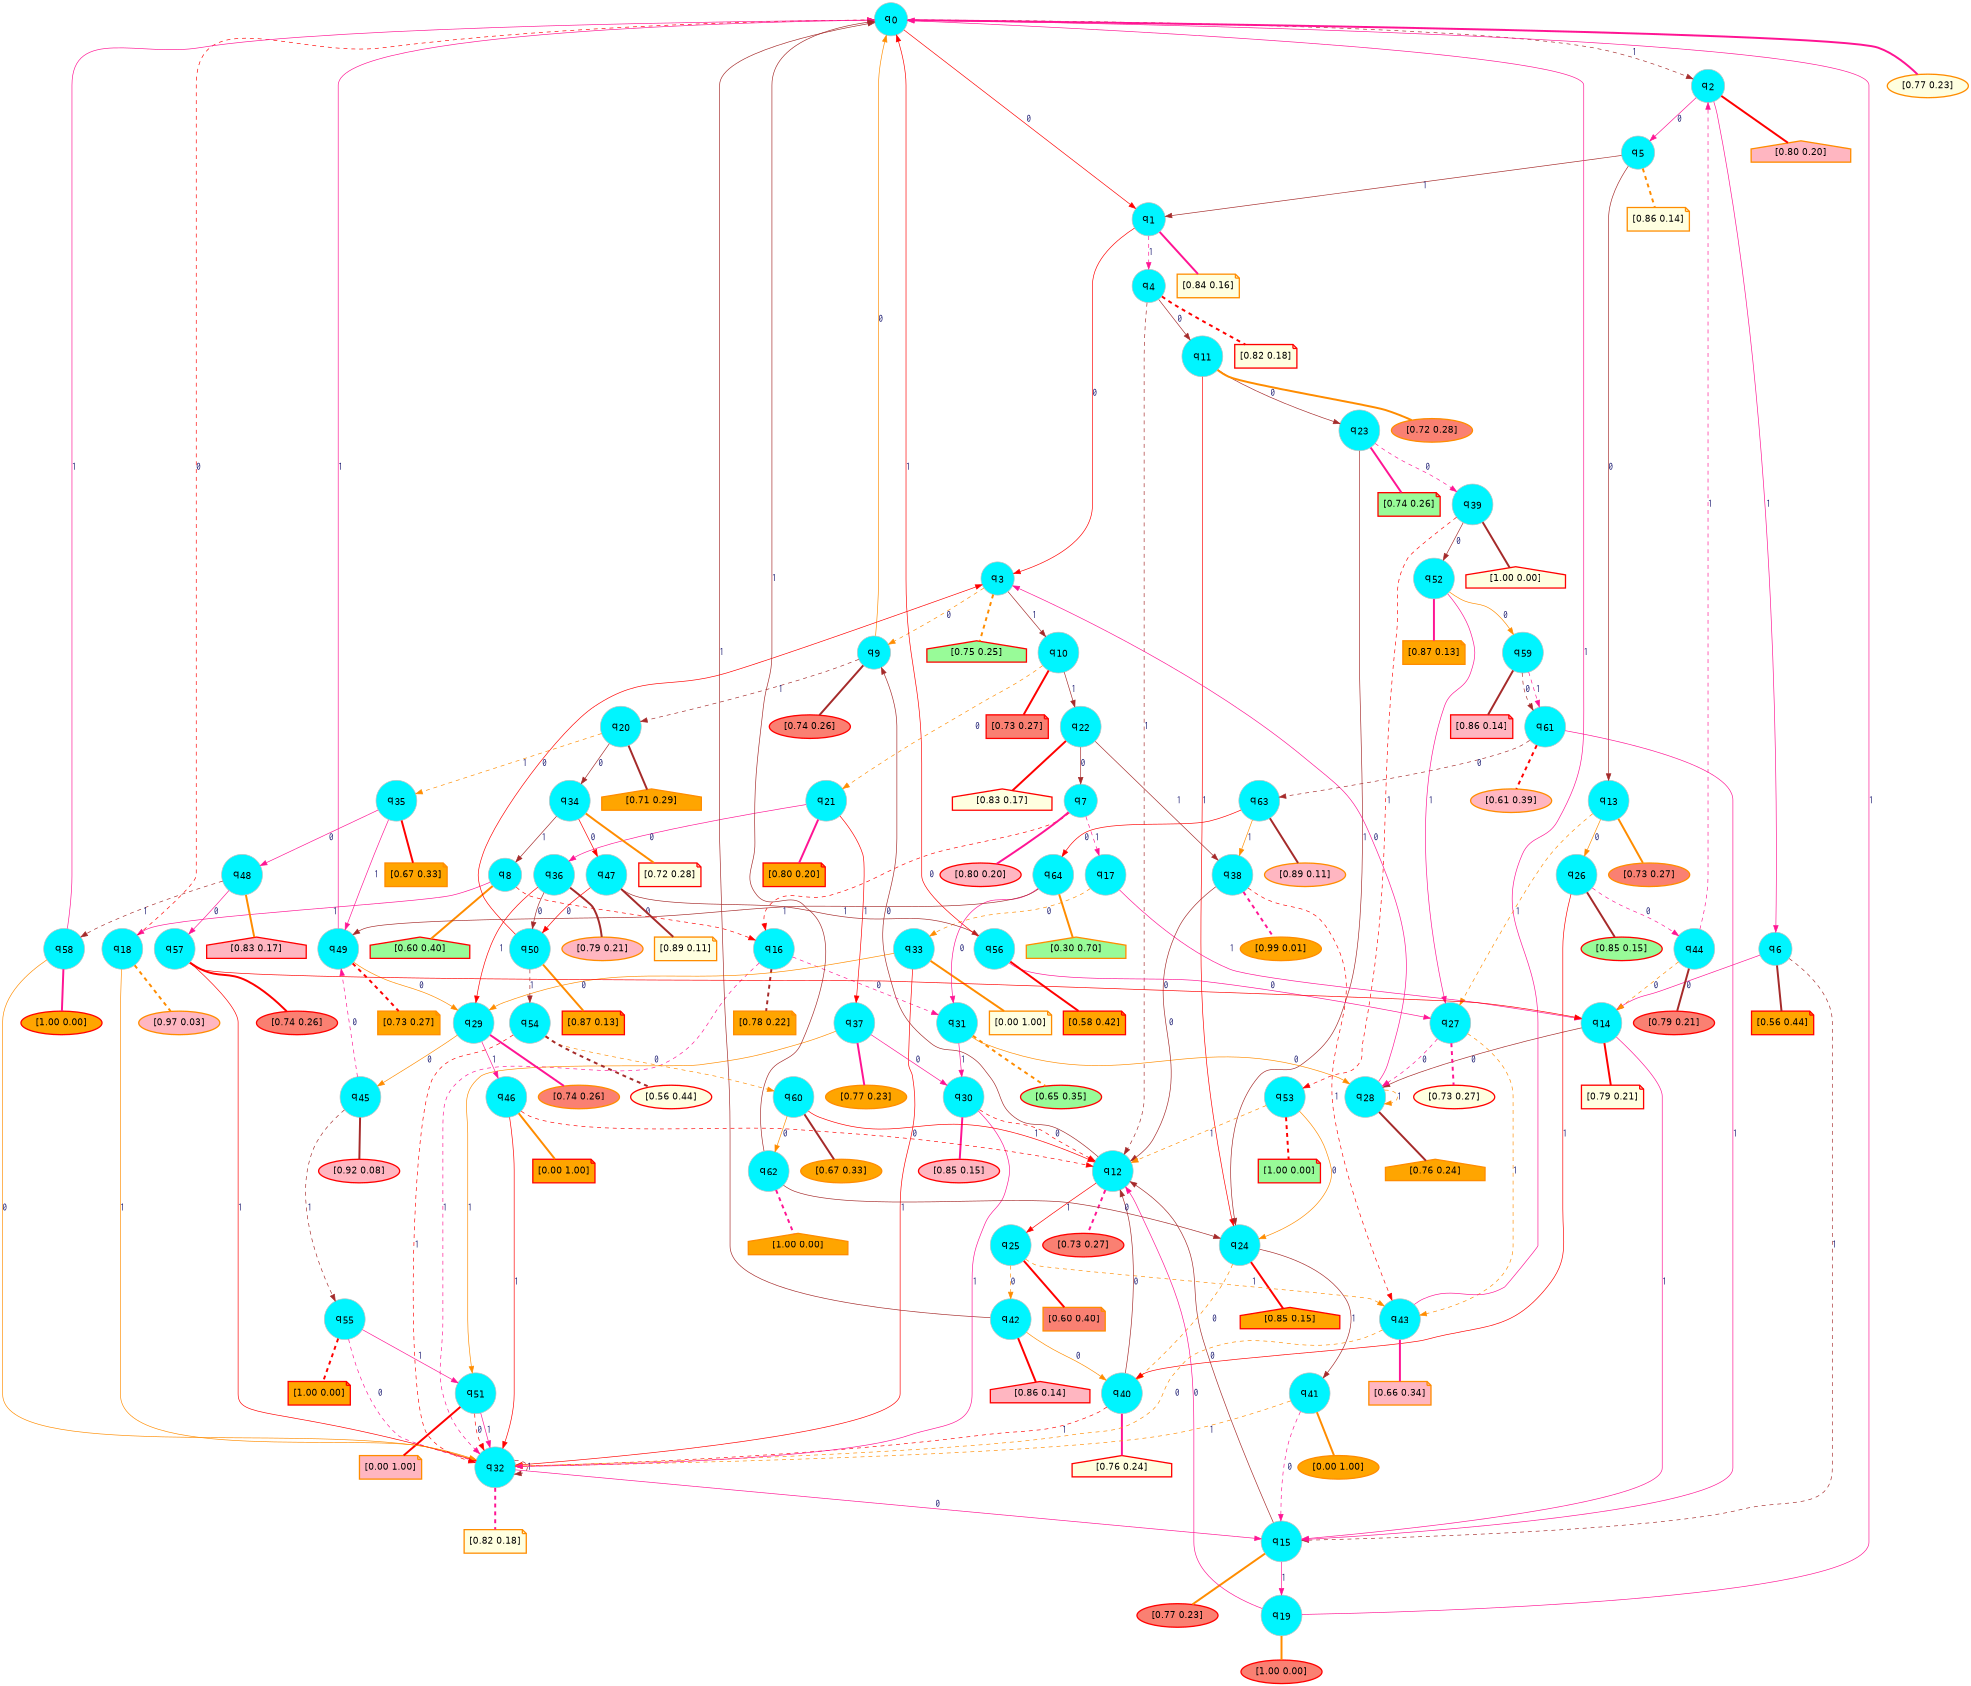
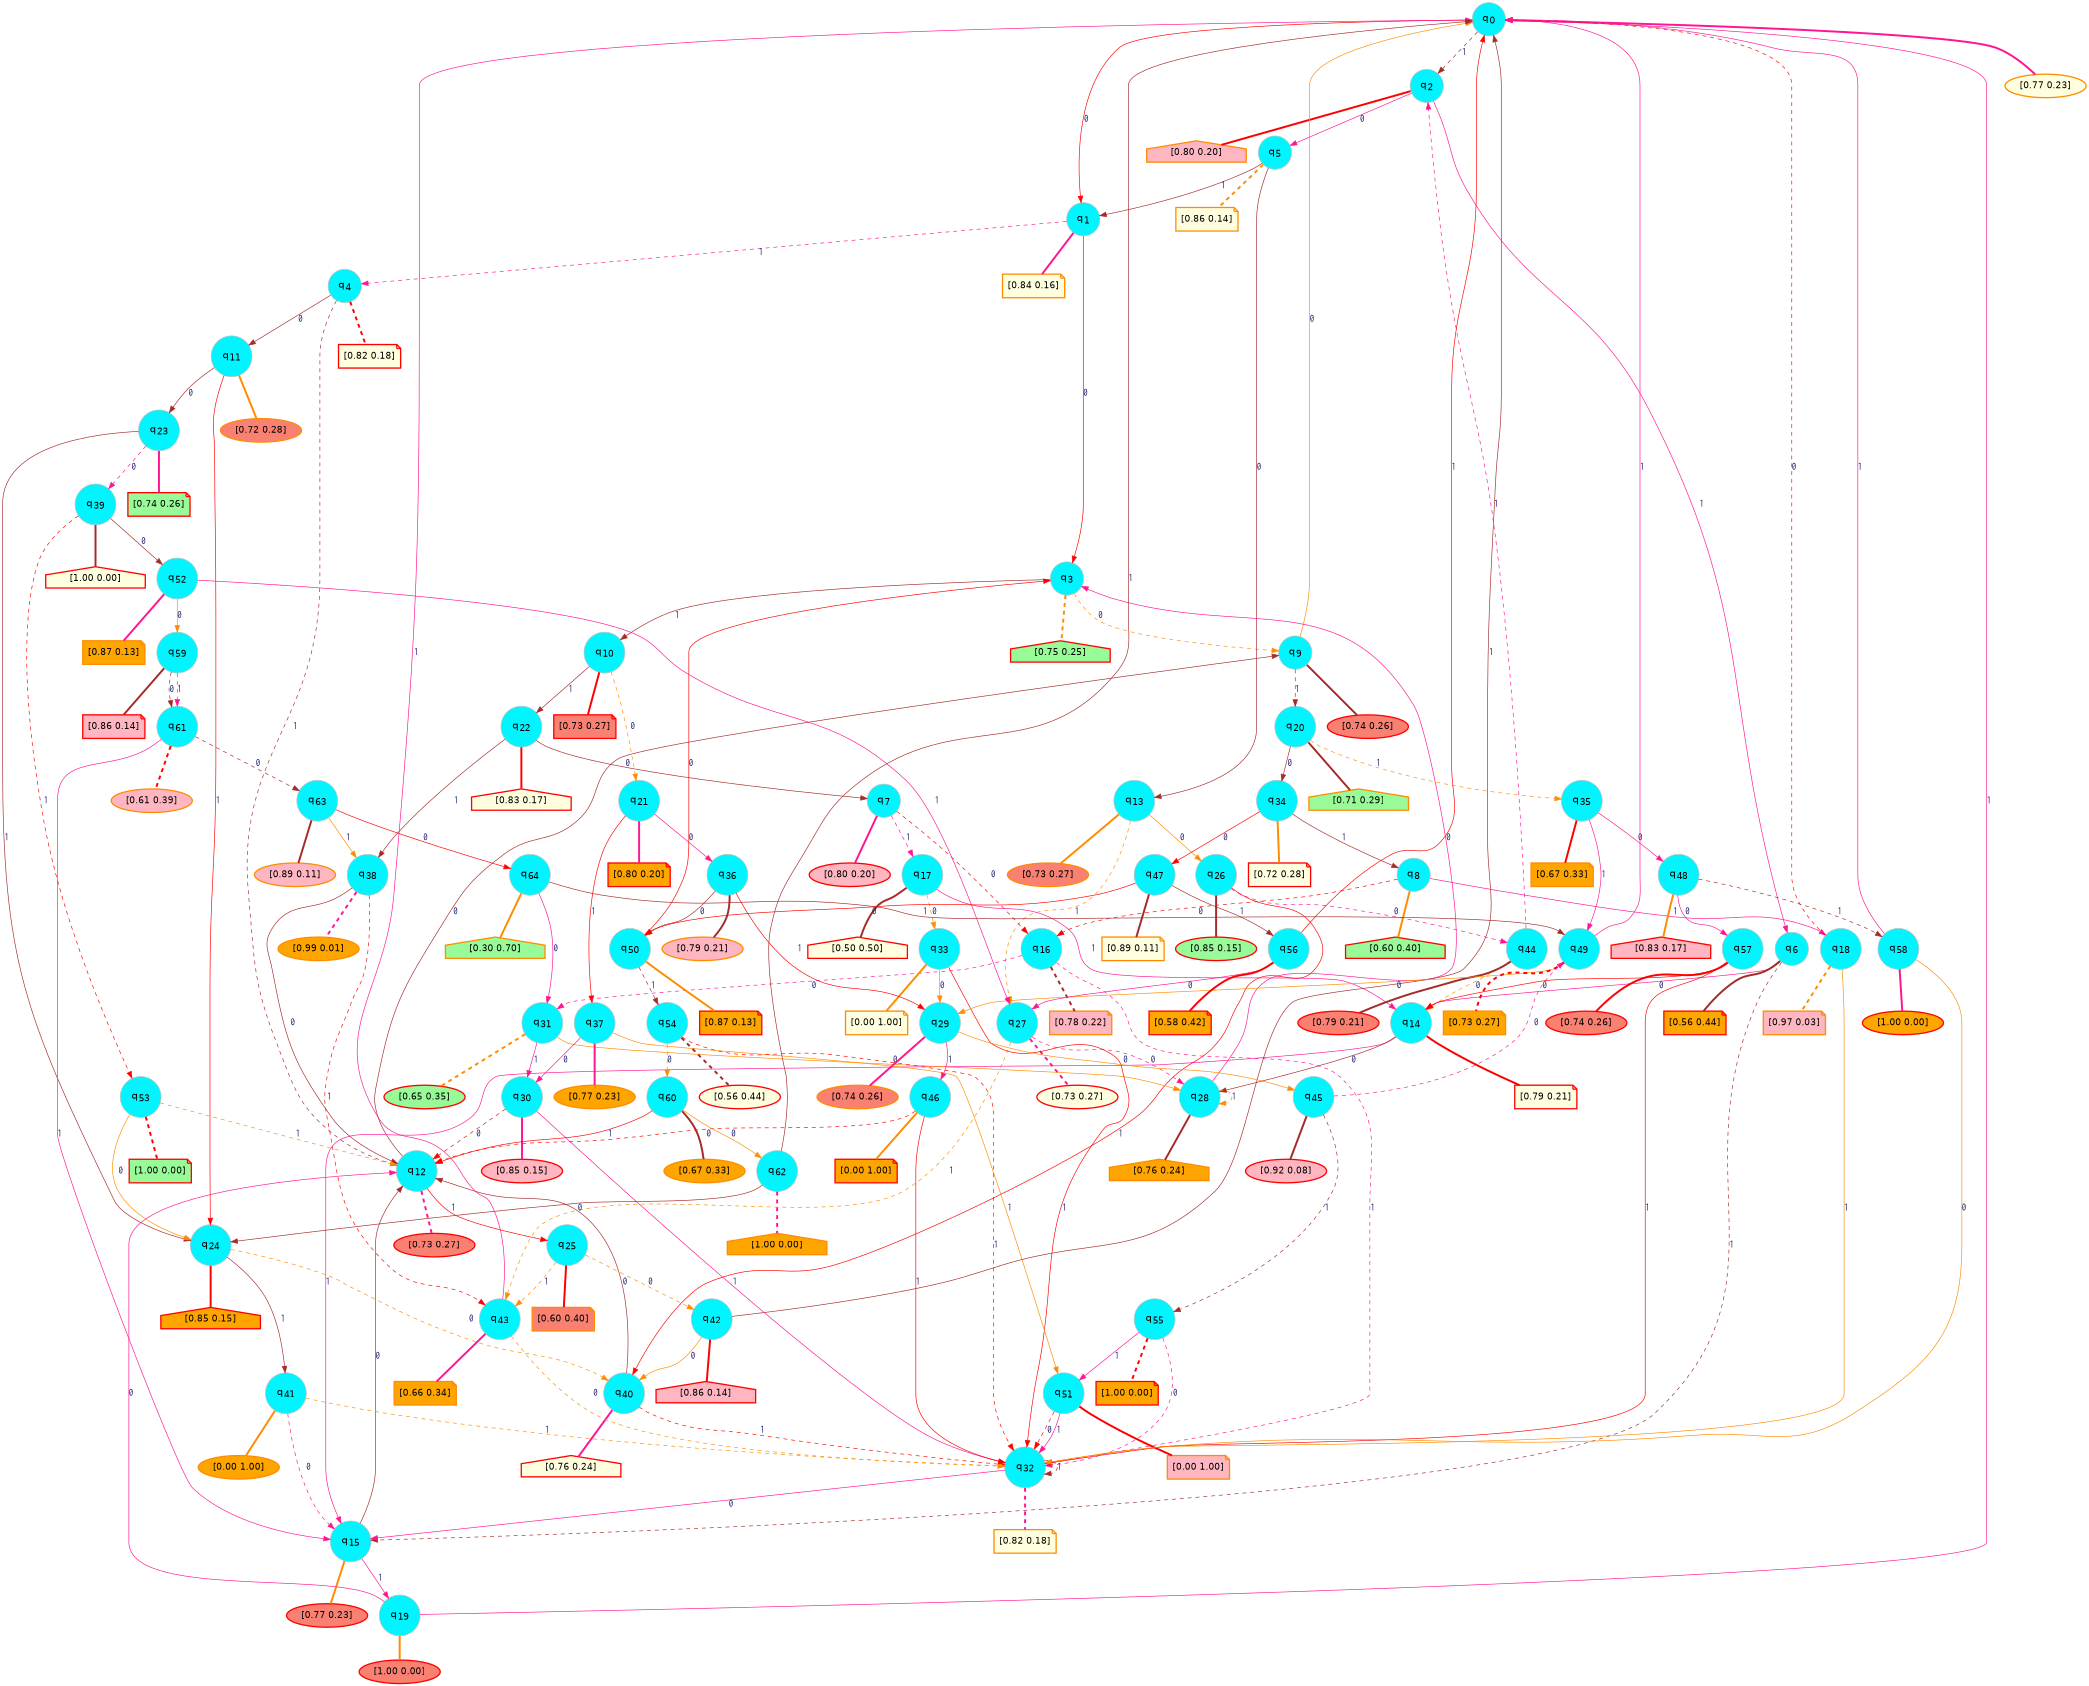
(652, 801) -> (1359, 801)
none -> (858, 949)
(179, 1023) -> (1794, 1023)
(765, 1023) -> (1081, 1023)
(1400, 1393) -> (425, 1393)
